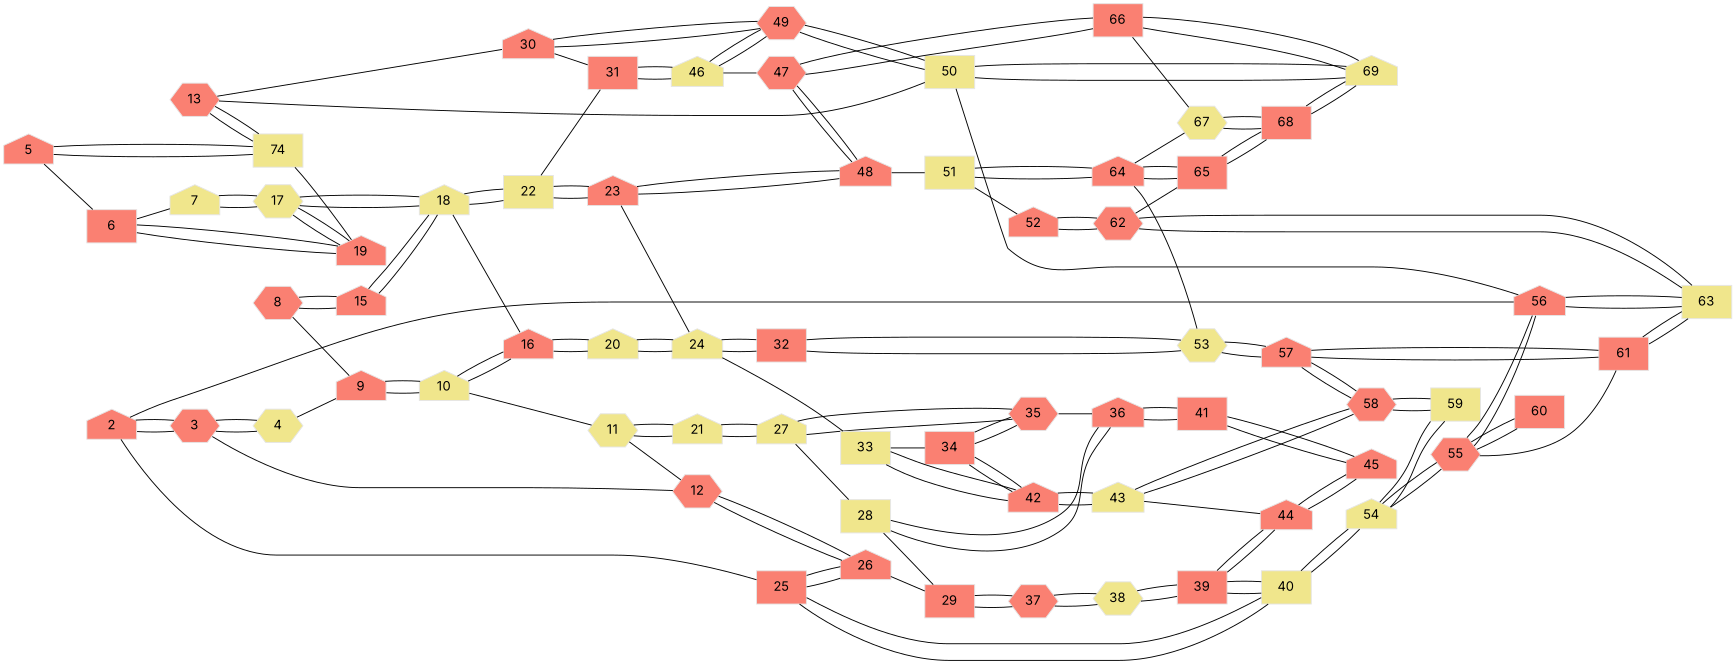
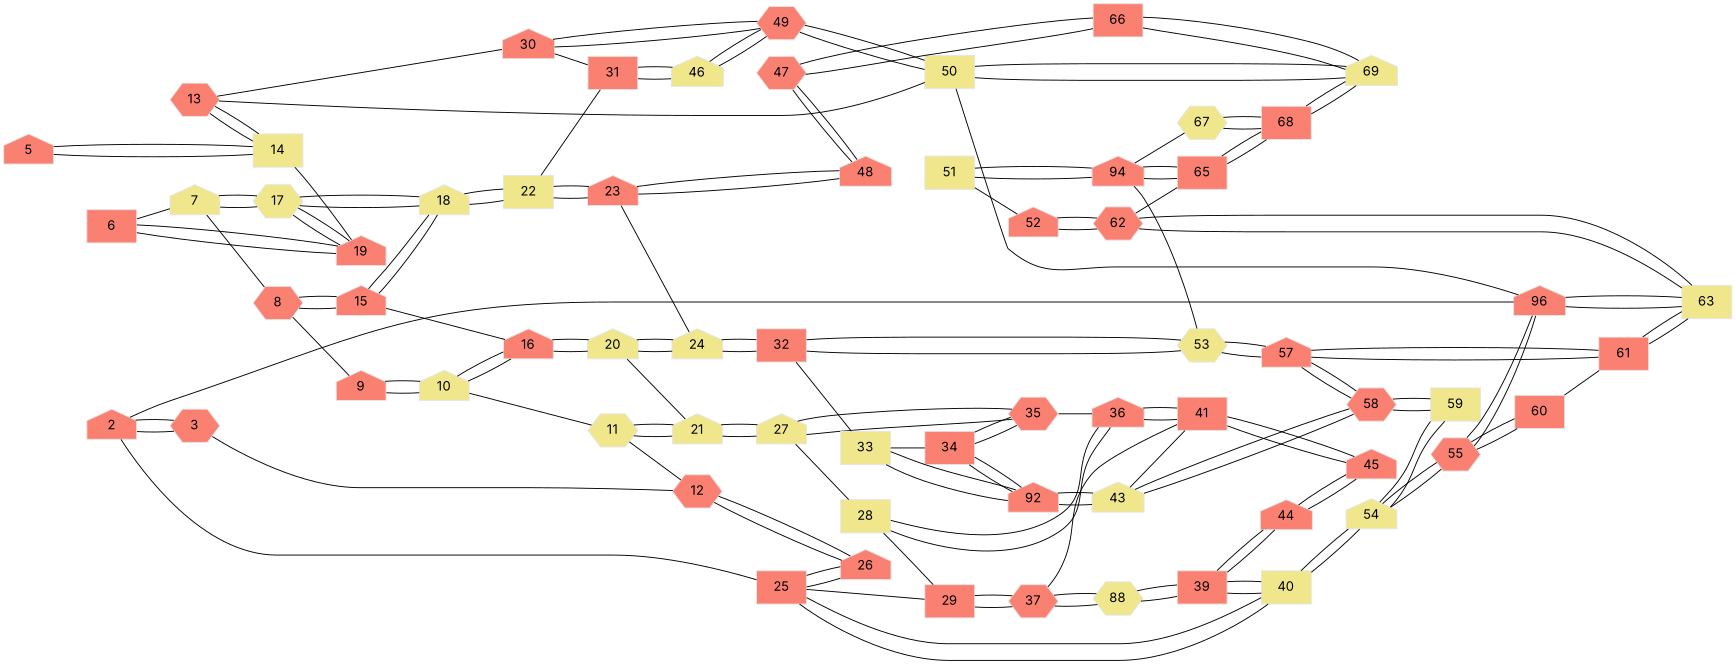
(1161, 72) -> none
(740, 73) -> none
(278, 151) -> (278, 151)
(908, 173) -> none
(1118, 173) -> (1118, 173)
(68, 187) -> none
none -> (236, 251)
(486, 274) -> (446, 324)
(1540, 302) -> (1540, 302)
none -> (656, 389)
(784, 392) -> (824, 397)
(278, 426) -> none
(1564, 438) -> (1582, 383)
none -> (1091, 475)
(1033, 499) -> (1033, 499)
(1202, 508) -> (1157, 459)
(908, 584) -> (866, 594)
(1118, 598) -> (1118, 598)
